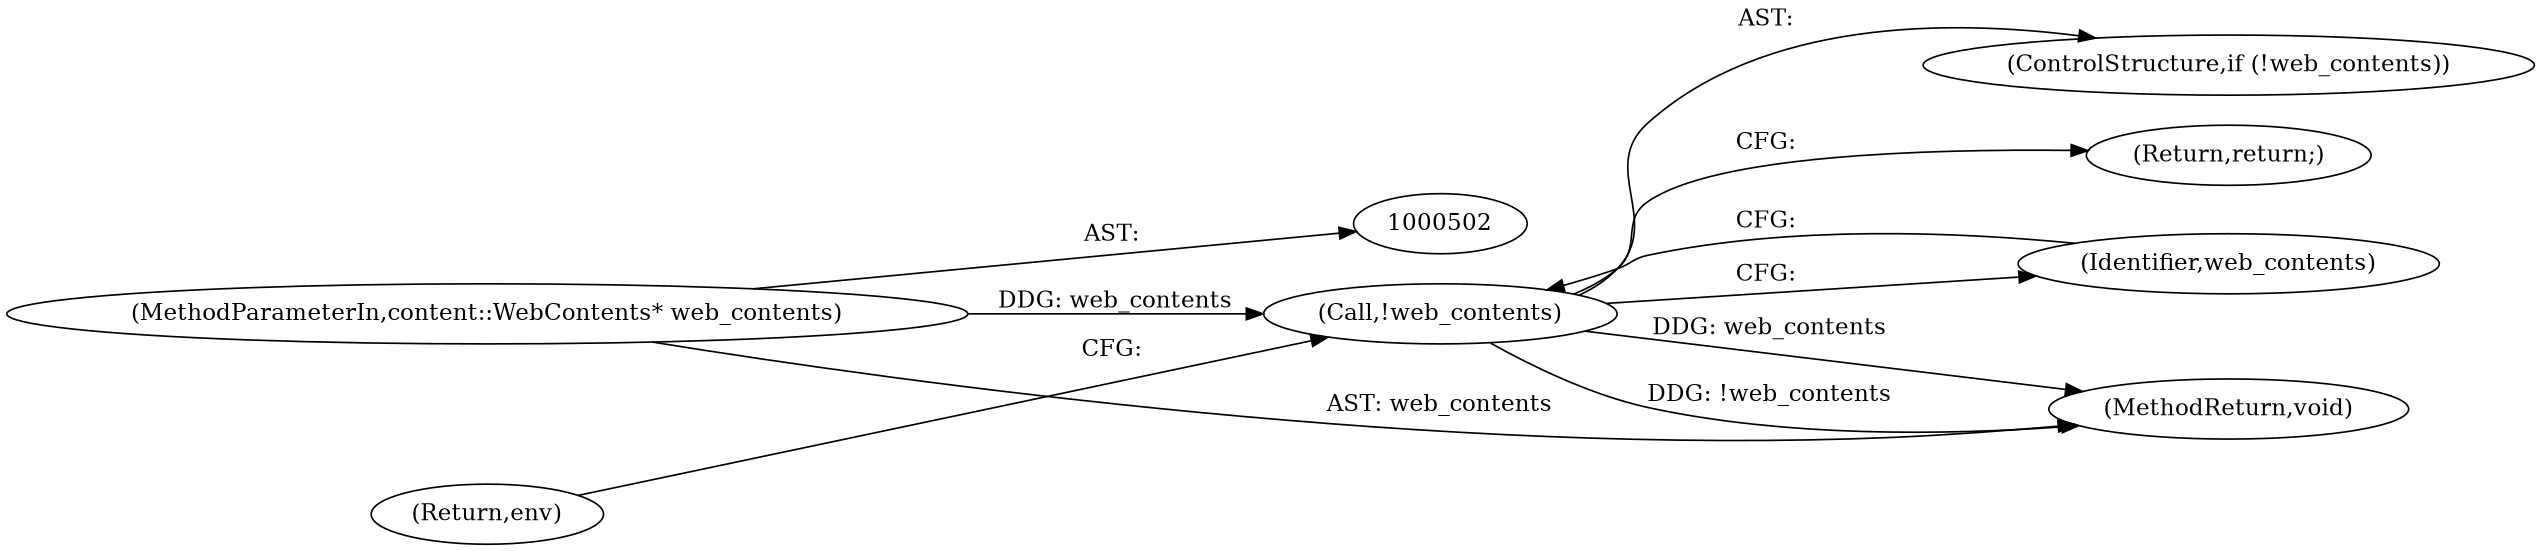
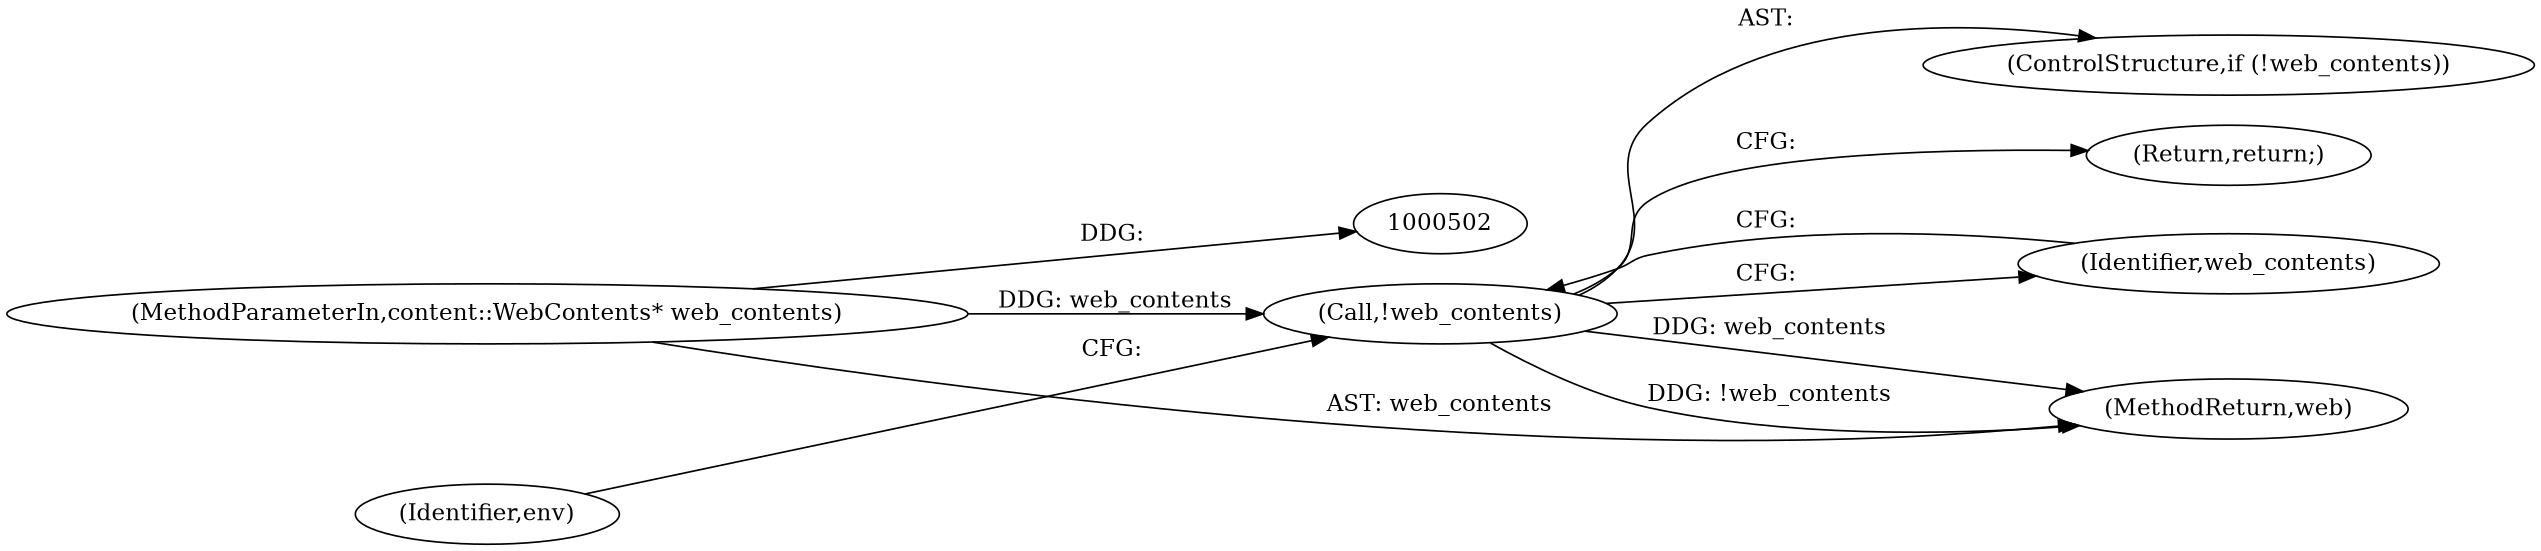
(1116, 235) -> (1116, 235)
(2229, 409) -> (2229, 409)
(487, 514) -> (487, 514)
